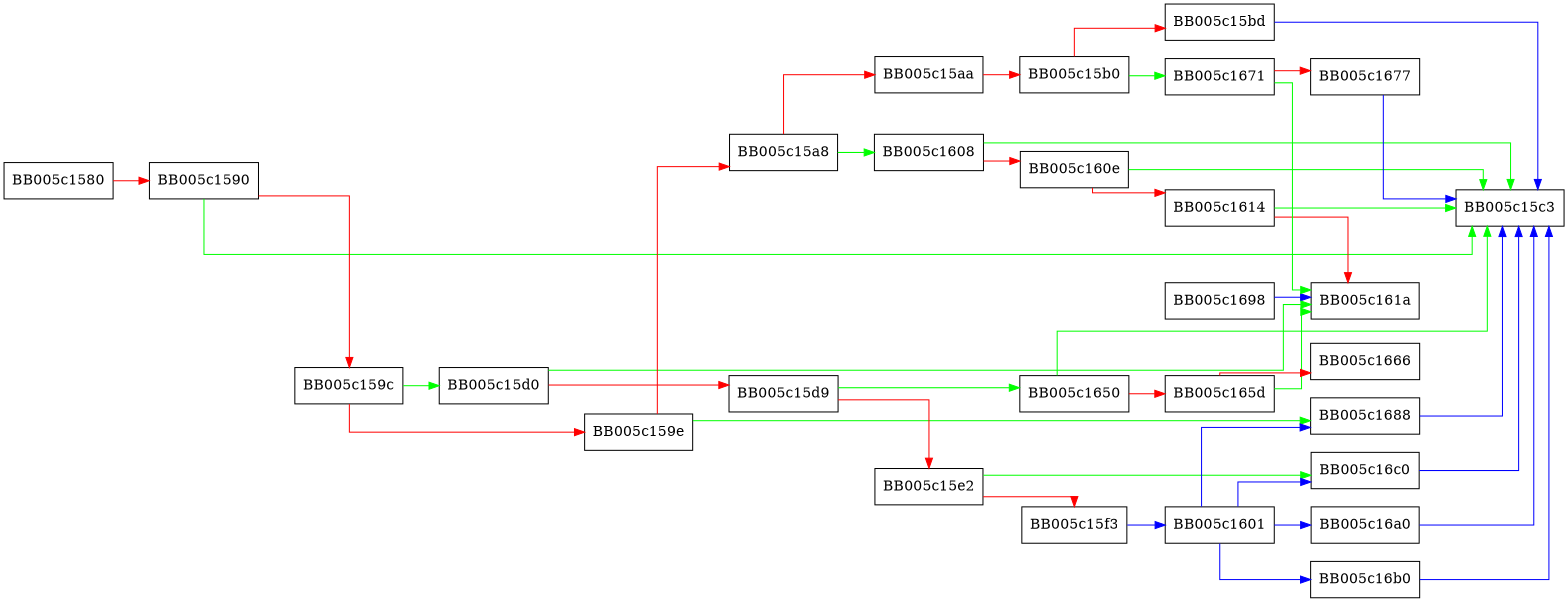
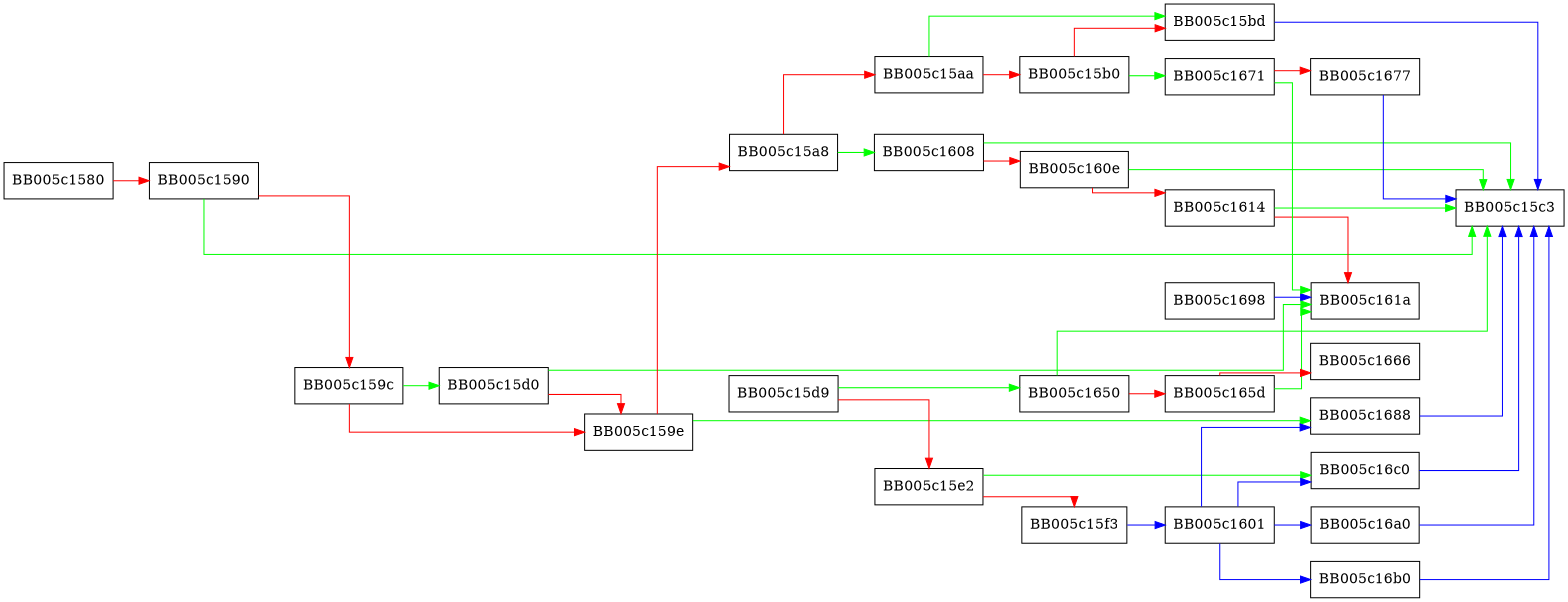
none -> (1022, 16)
(634, 385) -> (589, 394)
